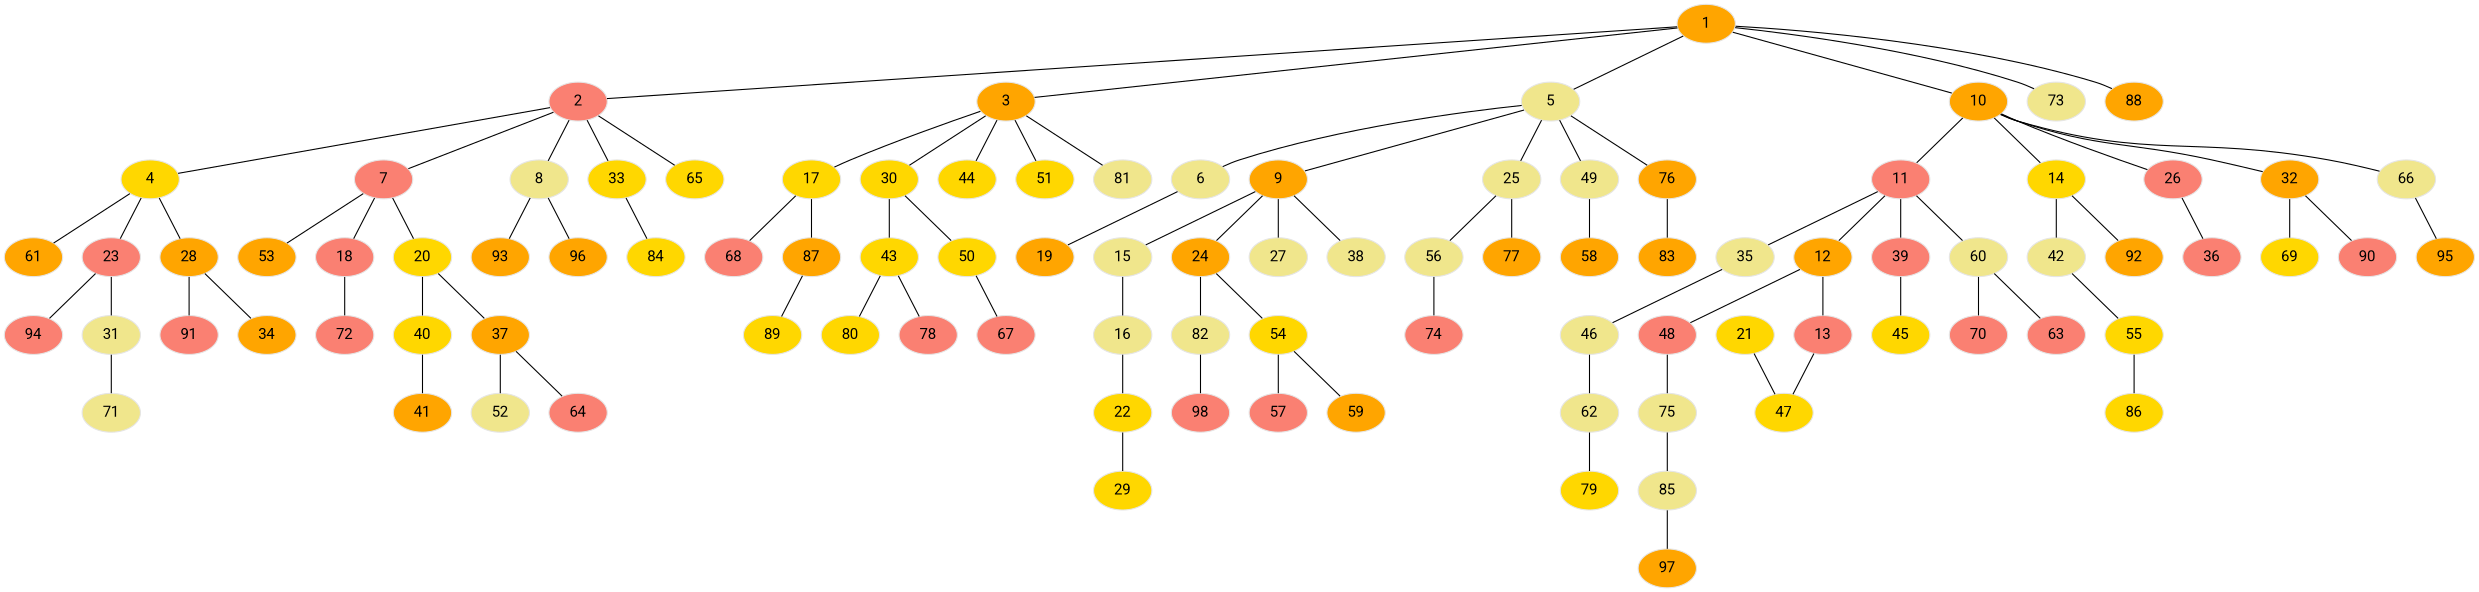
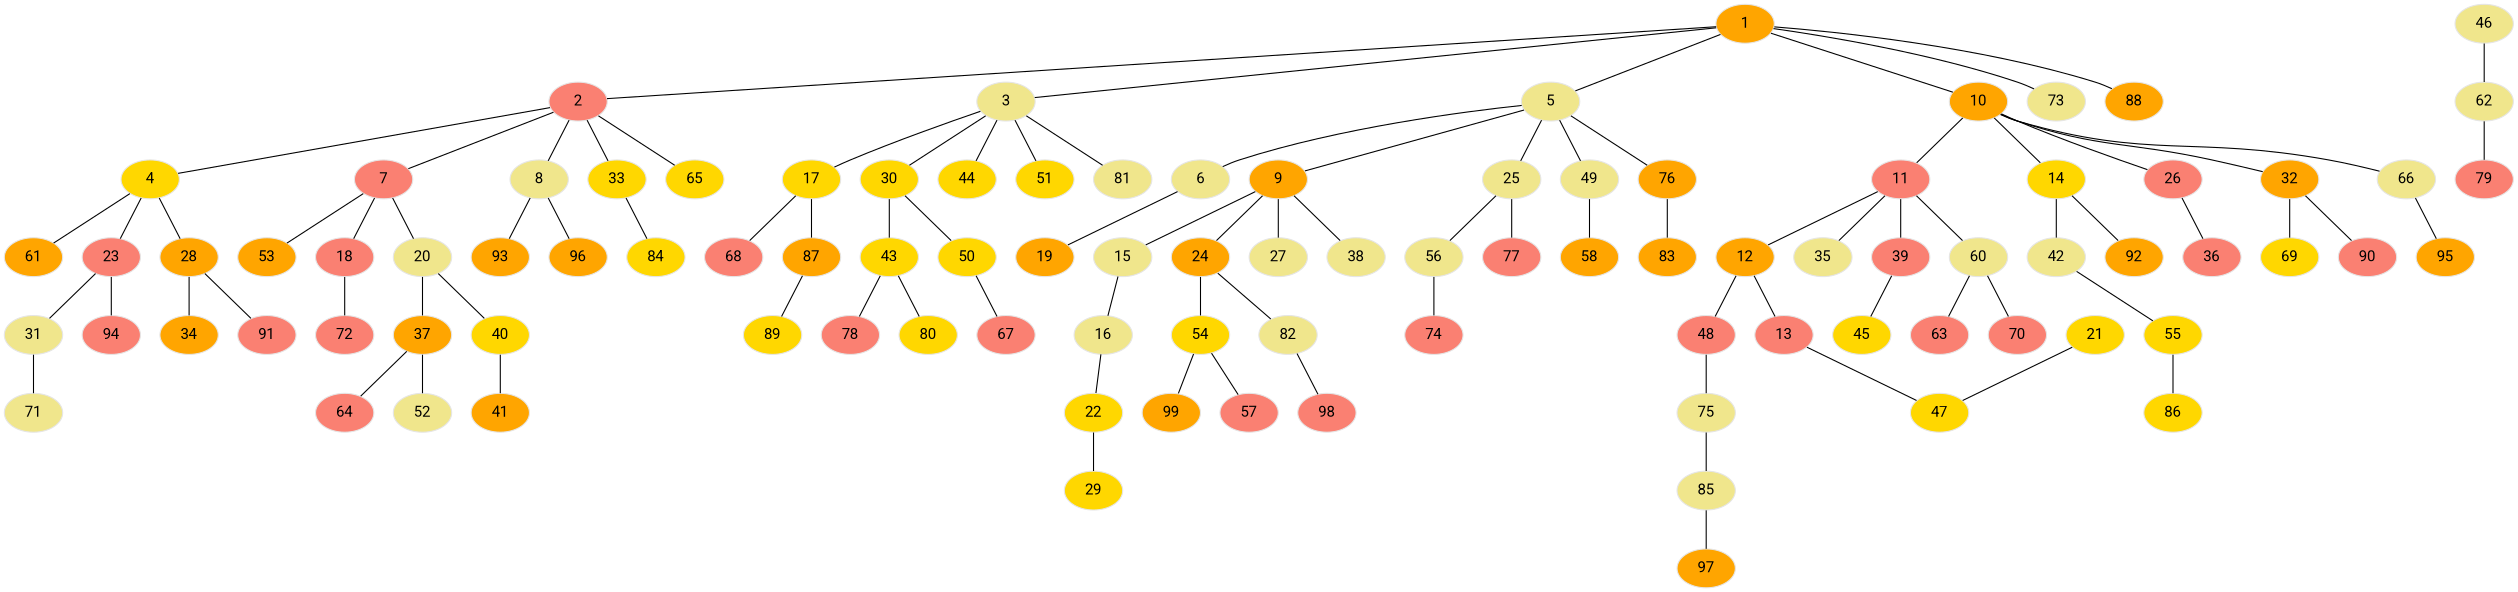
(1006, 102) -> (1006, 102)
(422, 257) -> (422, 257)
(1512, 257) -> (1512, 257)
(1667, 296) -> none
(1356, 413) -> (1171, 413)
(1589, 491) -> (2484, 179)
